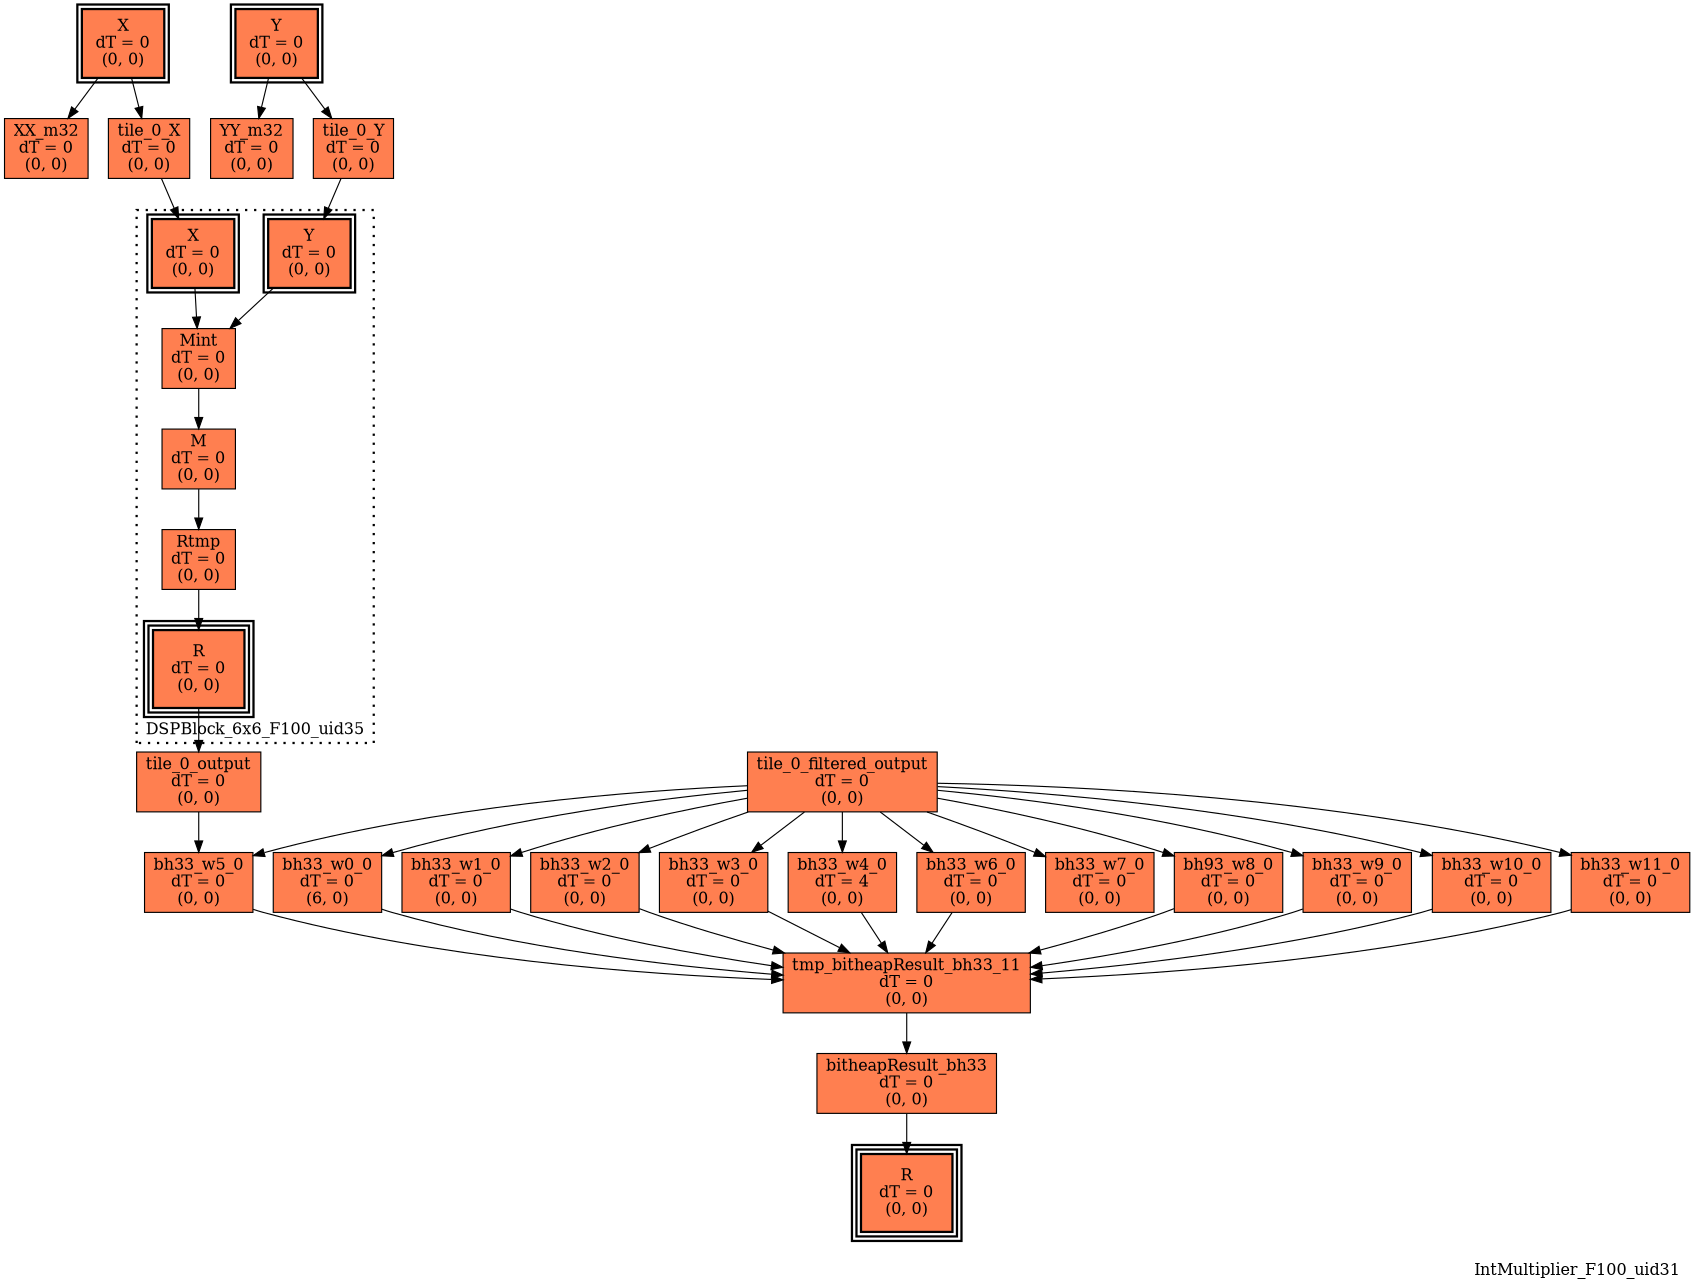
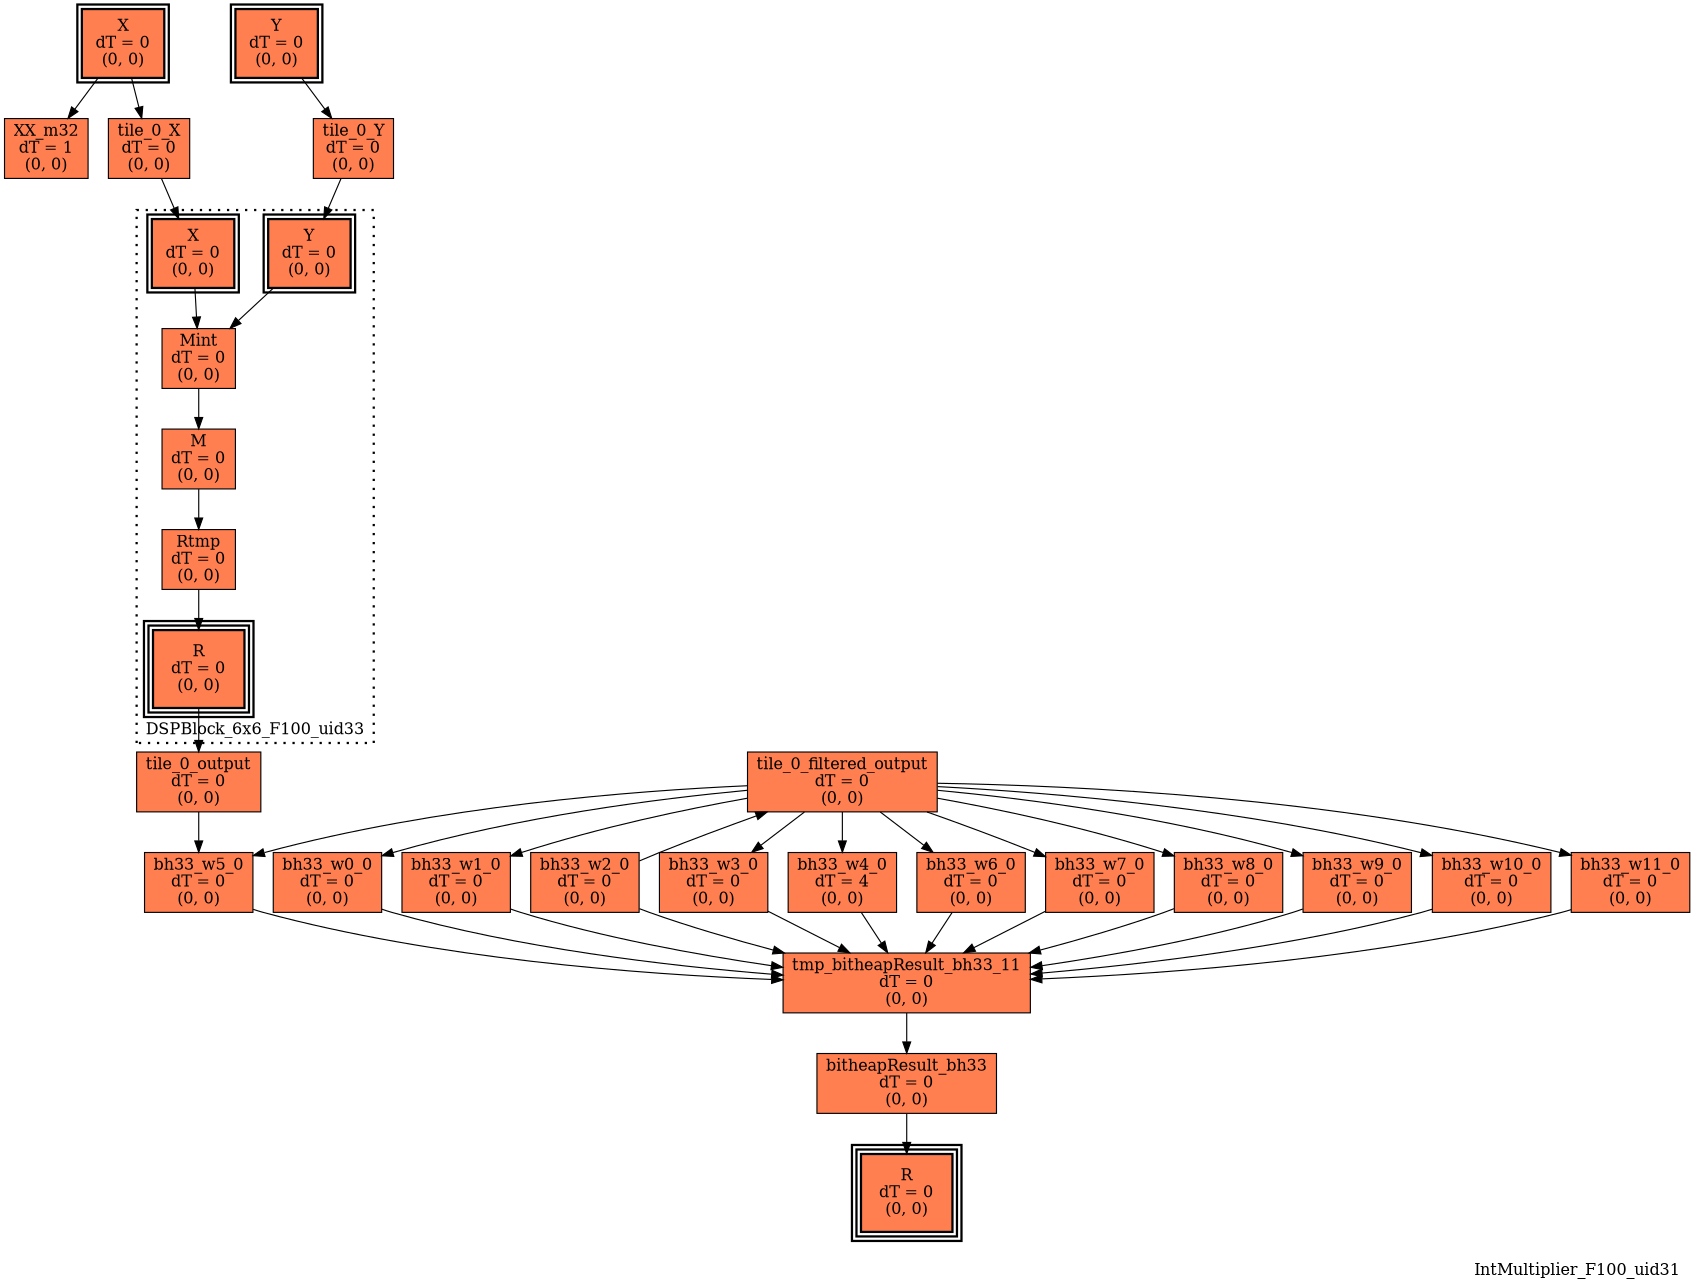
(46, 148) -> (46, 148)
(252, 148) -> none
(255, 730) -> (255, 730)
(699, 830) -> (698, 838)
(327, 882) -> (327, 882)
(1229, 882) -> (1229, 882)
none -> (1010, 929)
